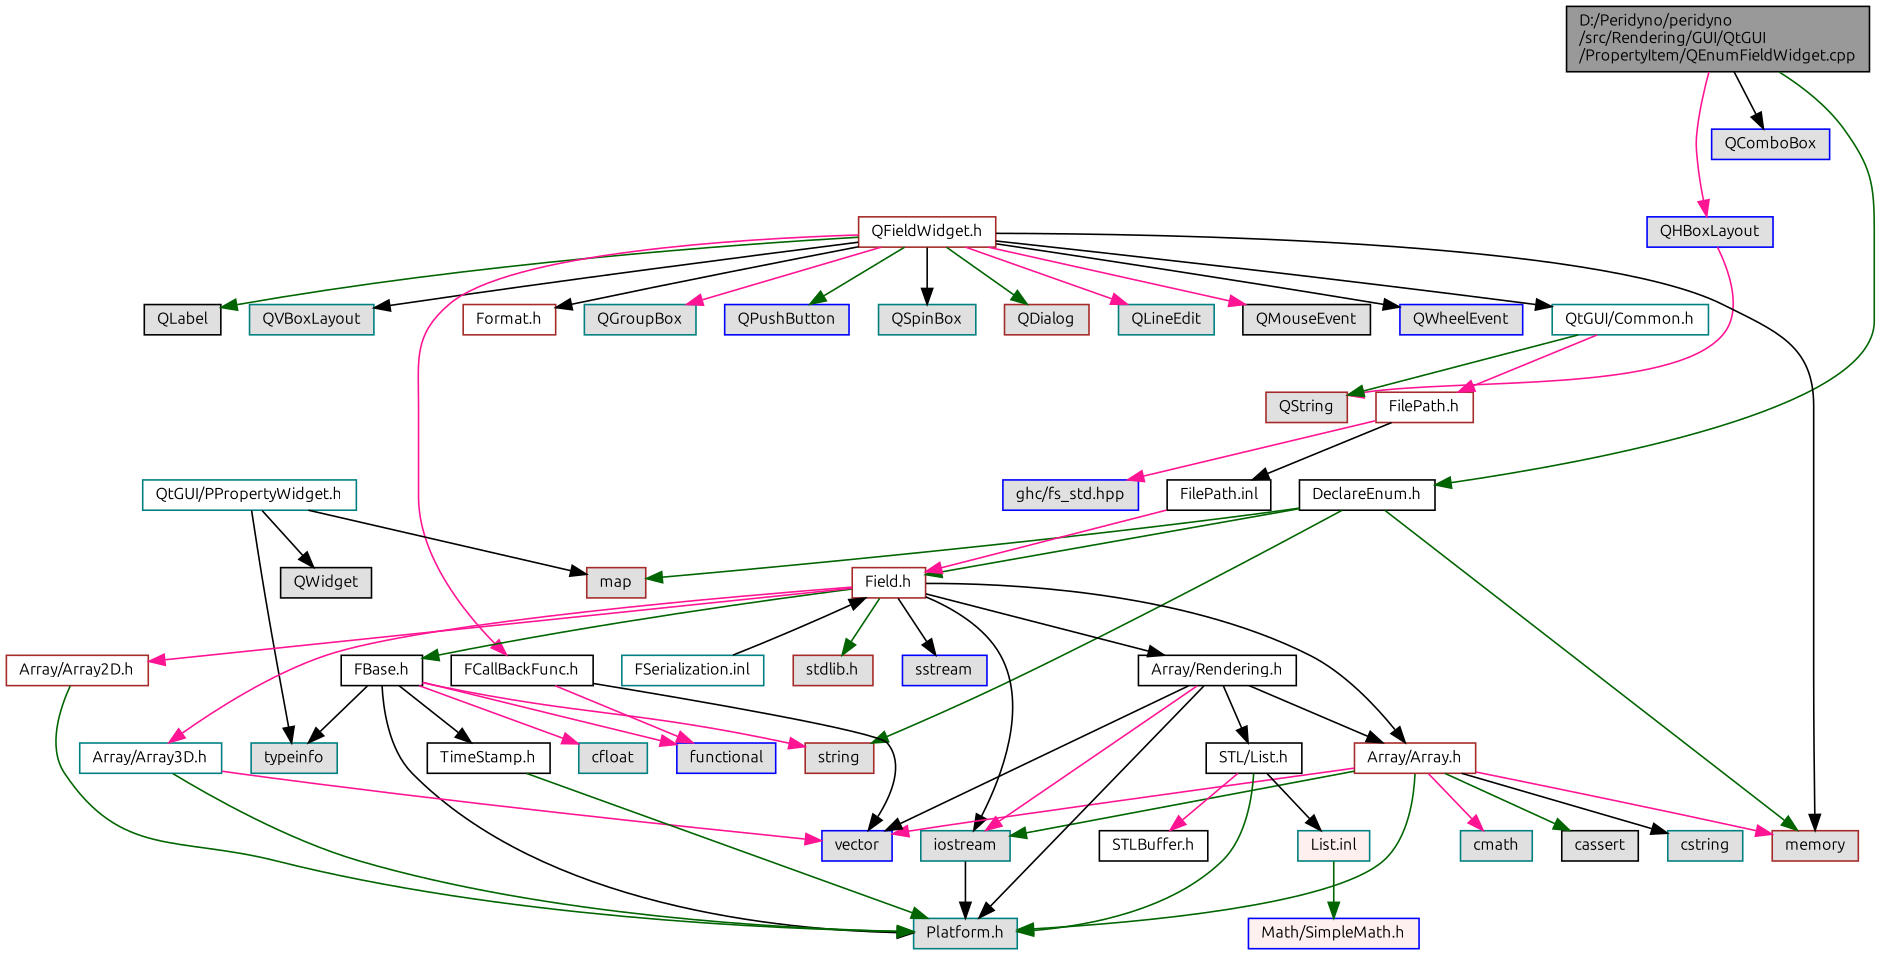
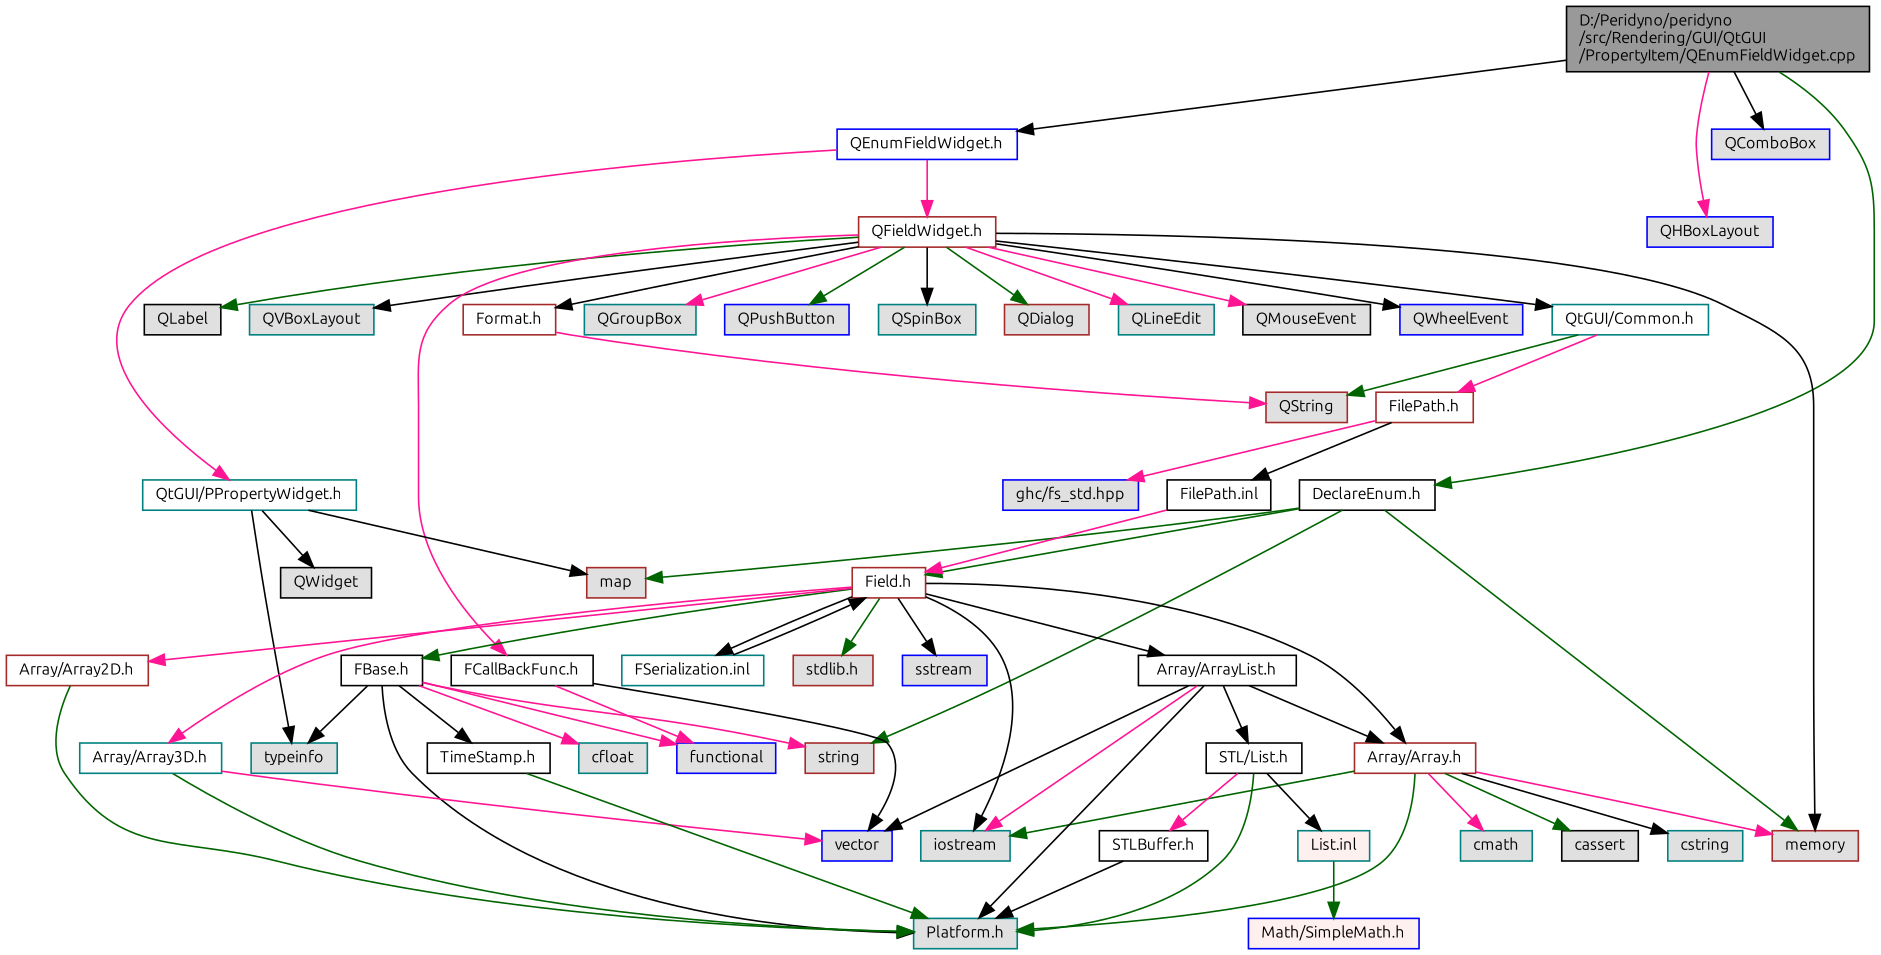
none -> (927, 144)
(1594, 377) -> (902, 376)
none -> (791, 622)
(1217, 670) -> (1217, 670)
(1131, 799) -> none
(965, 882) -> (1067, 886)
